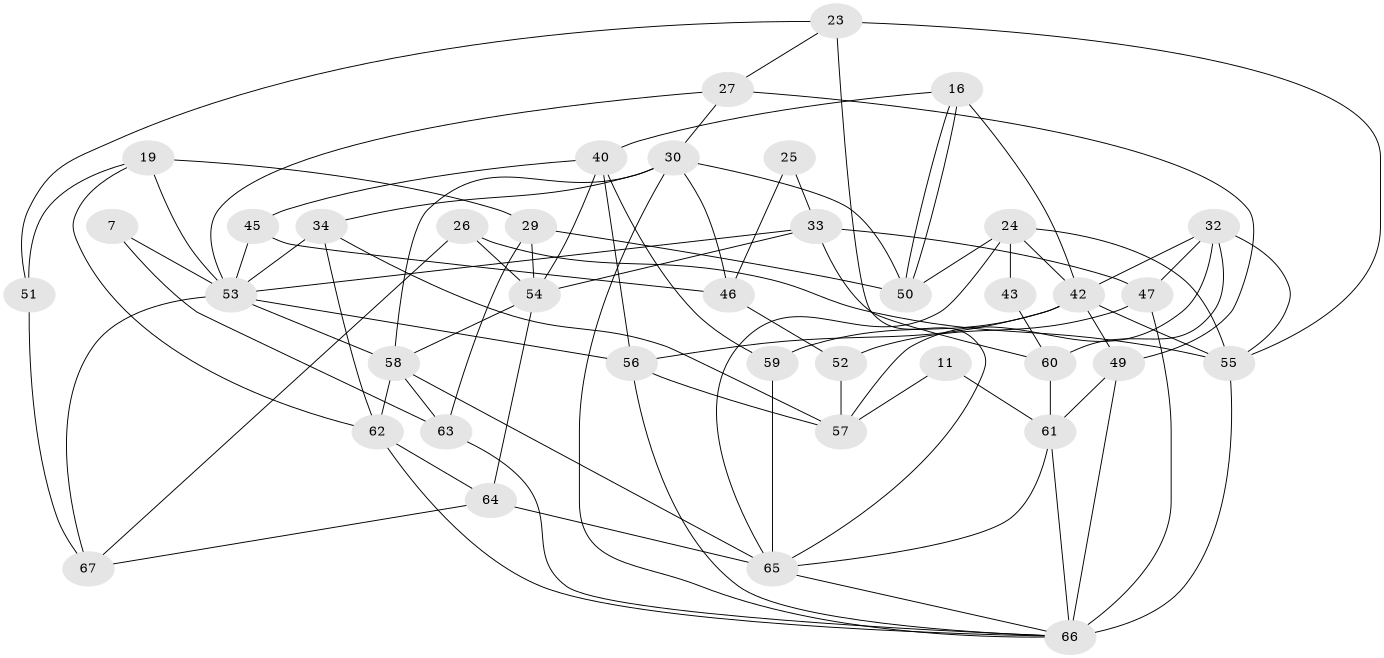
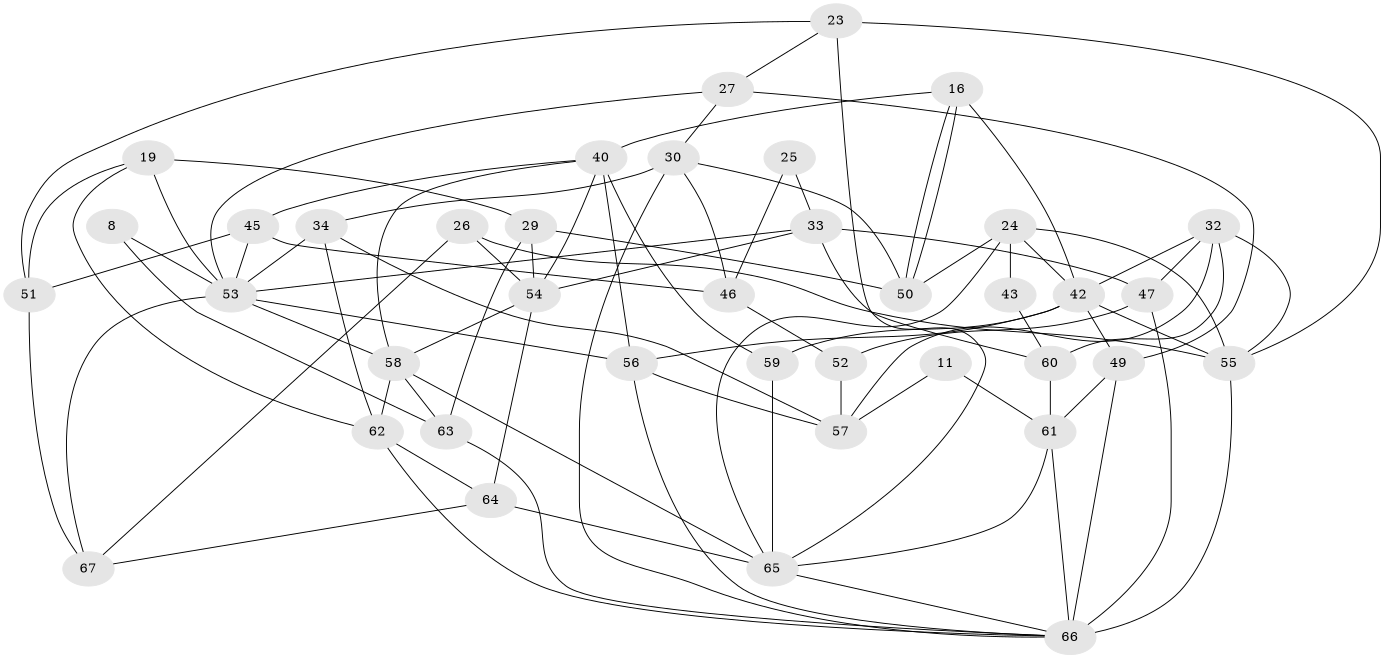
(467, 184) -> (415, 196)
(112, 226) -> (112, 226)
none -> (150, 258)
